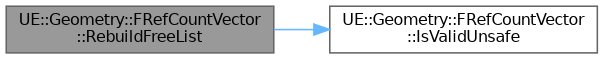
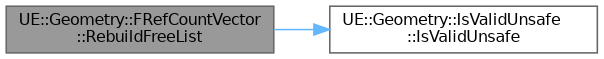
(464, 30) -> (464, 30)
